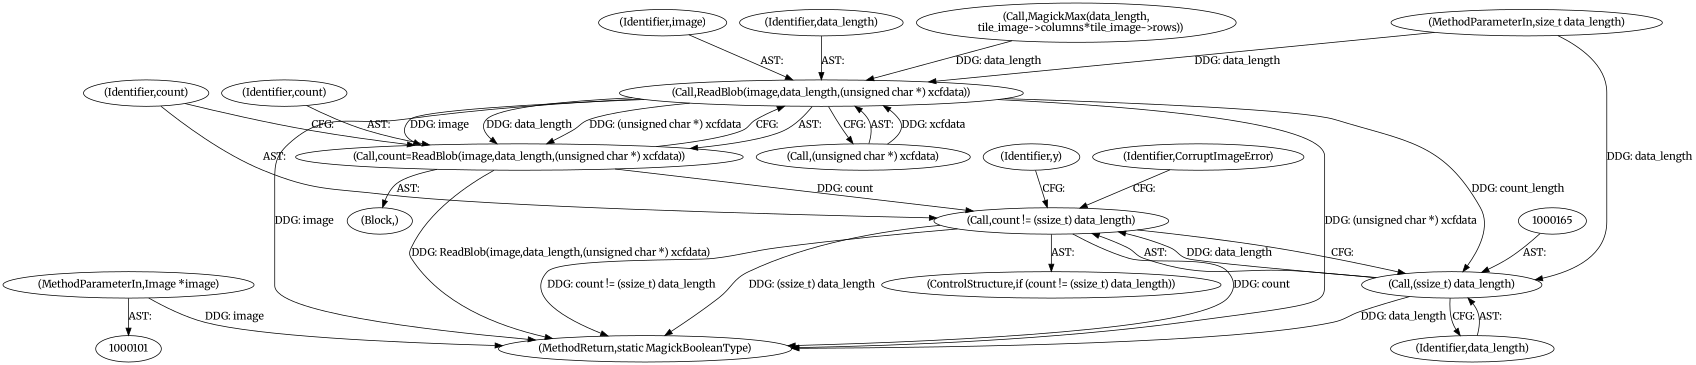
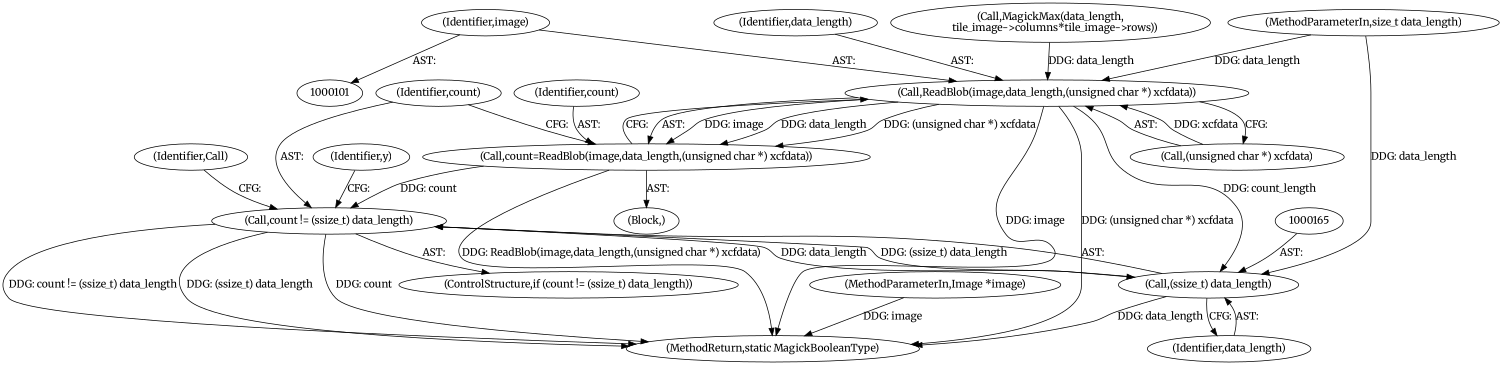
(1198, 157) -> (191, 157)
(1344, 253) -> (944, 253)
(129, 313) -> (409, 57)
